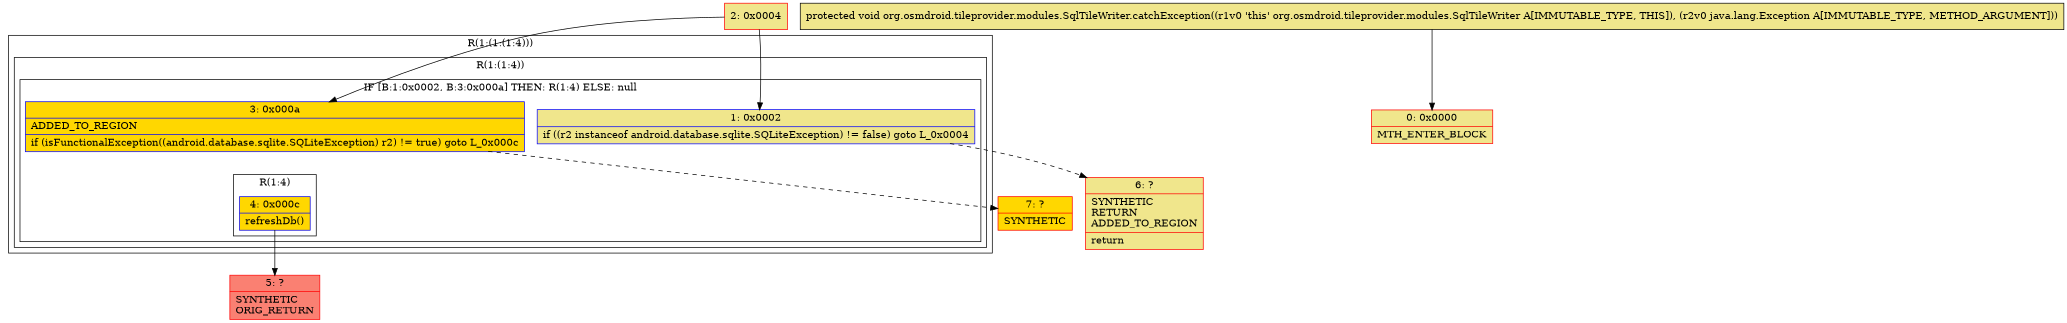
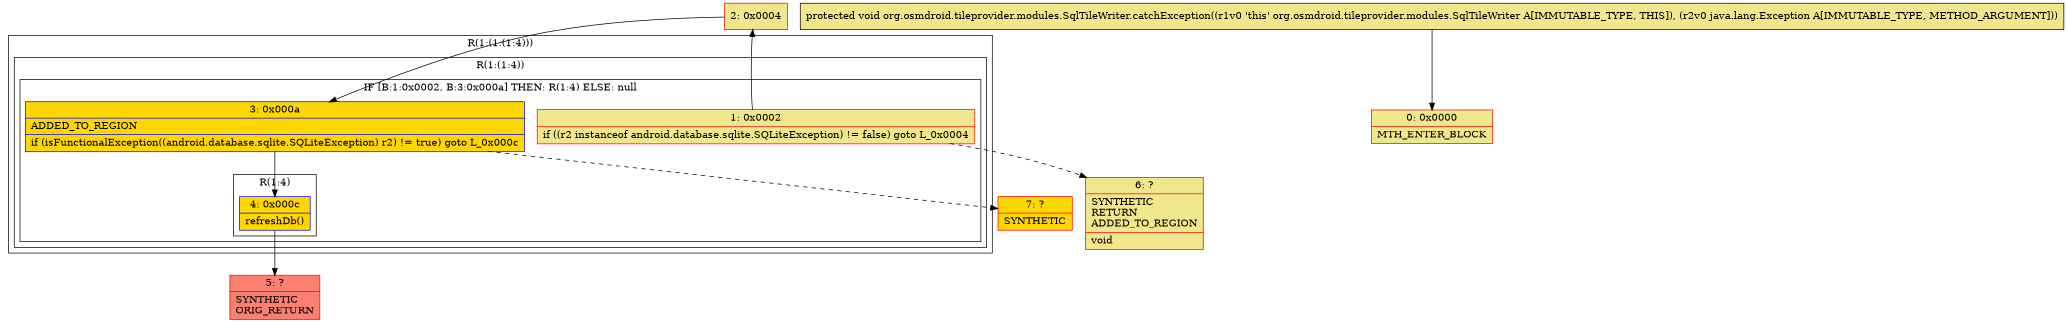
(761, 66) -> (751, 73)
(756, 127) -> (756, 127)
none -> (275, 170)
(1108, 241) -> (1102, 241)
